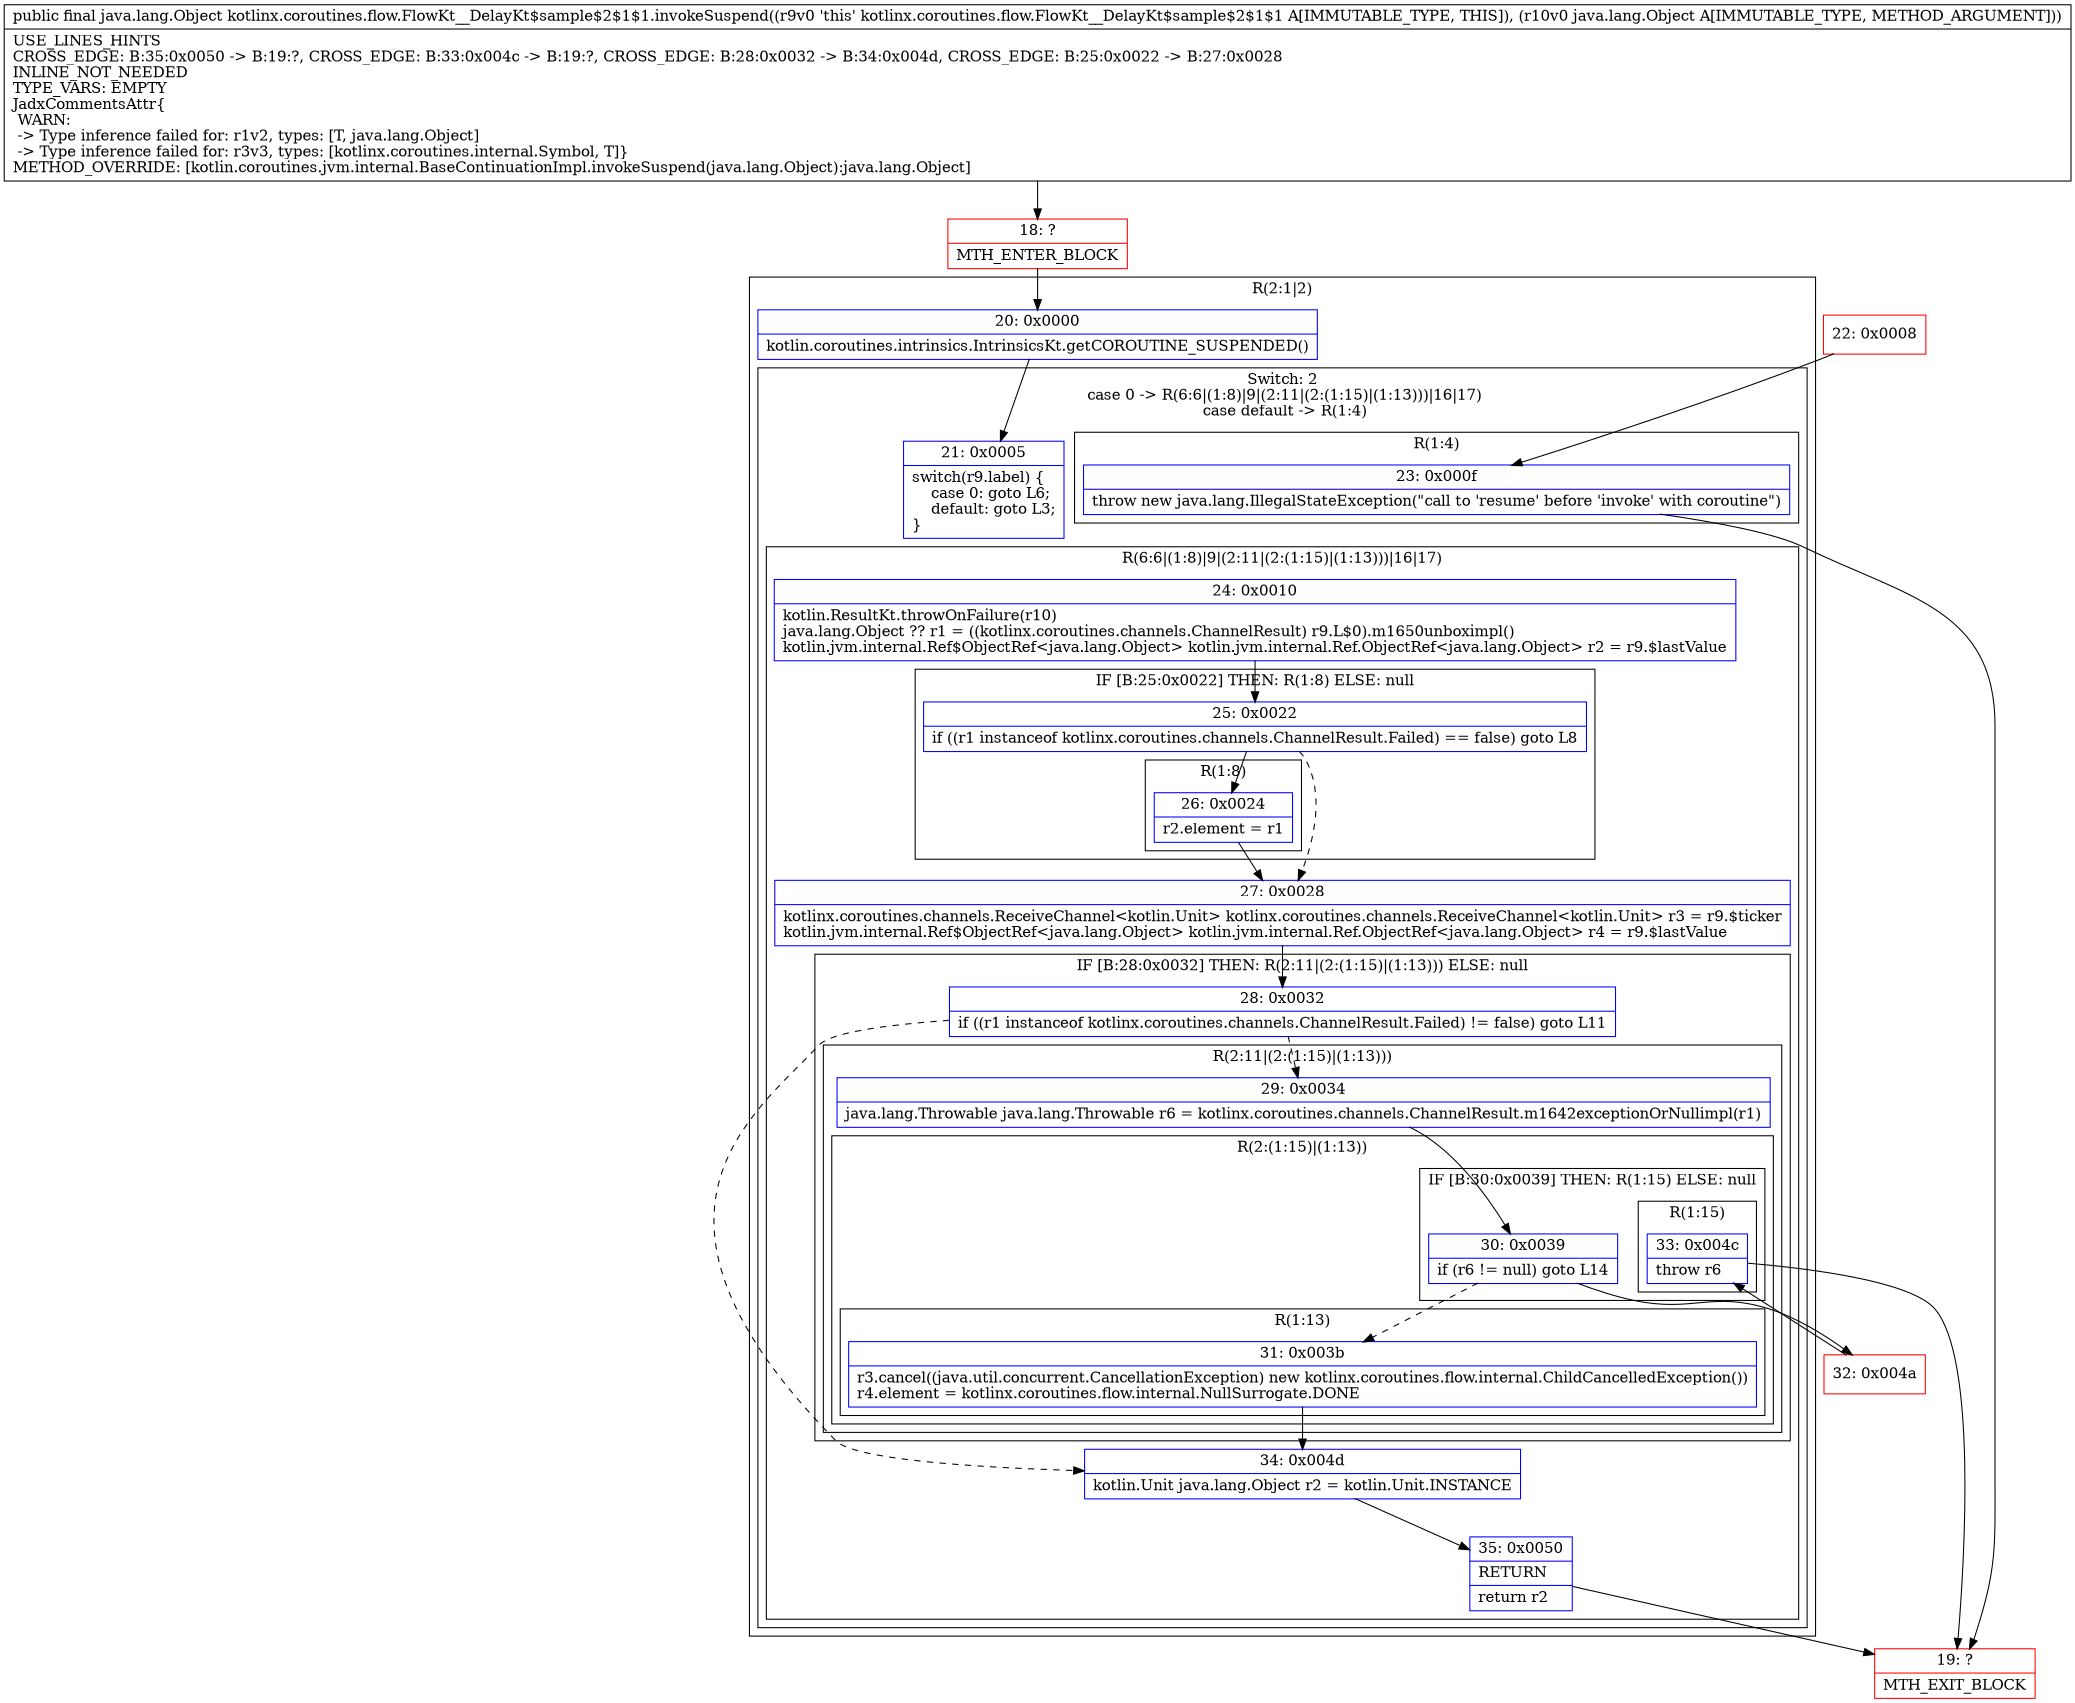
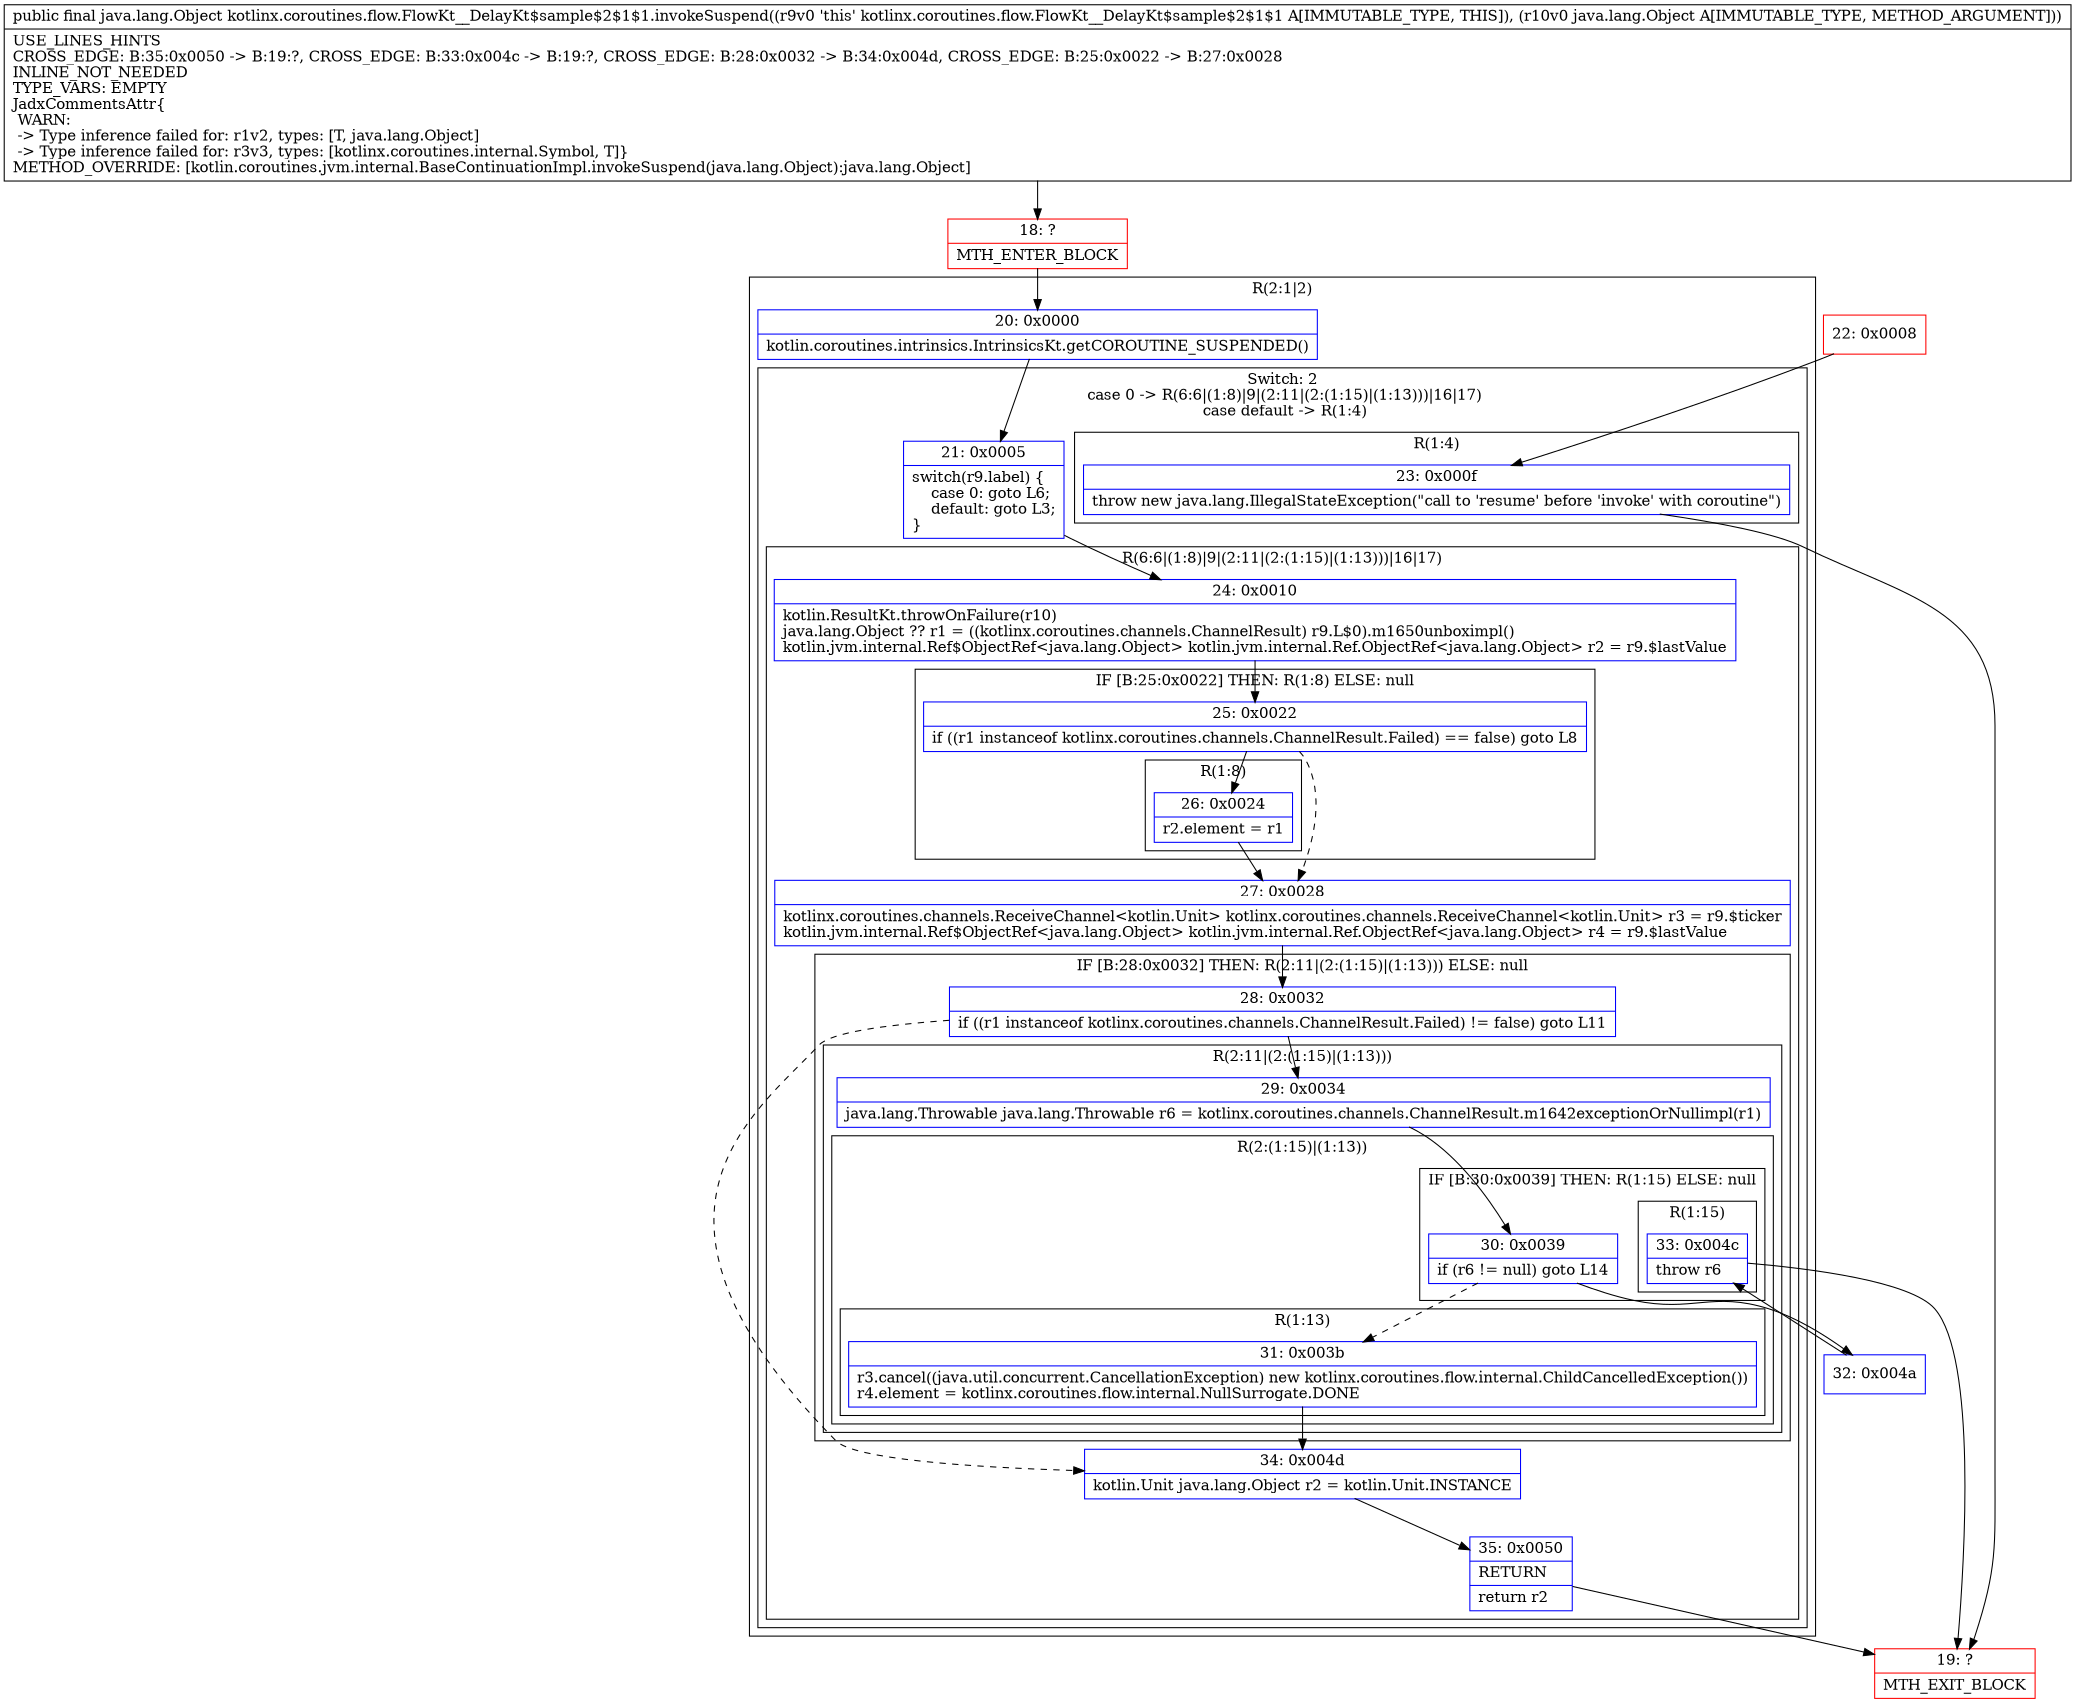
none -> (1107, 556)
(1292, 1052) -> (1292, 1052)
(1875, 1374) -> (1875, 1374)
